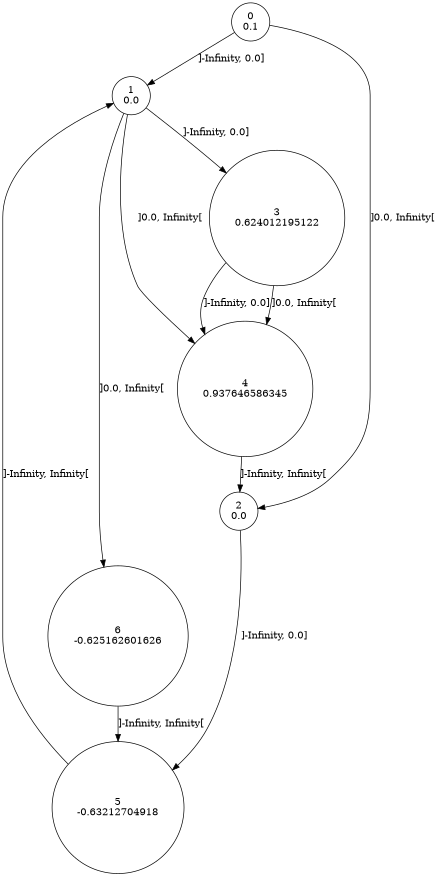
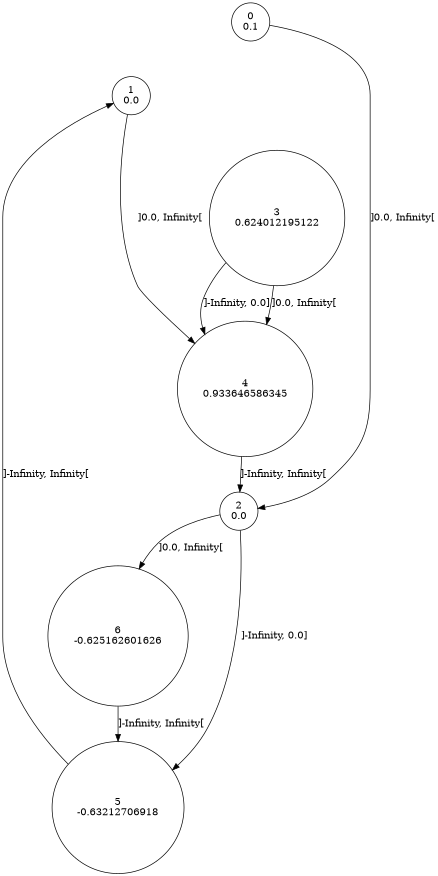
(194, 57) -> none
(184, 138) -> none
(99, 335) -> (176, 530)
(245, 389) -> (245, 389)
(118, 808) -> (118, 808)
